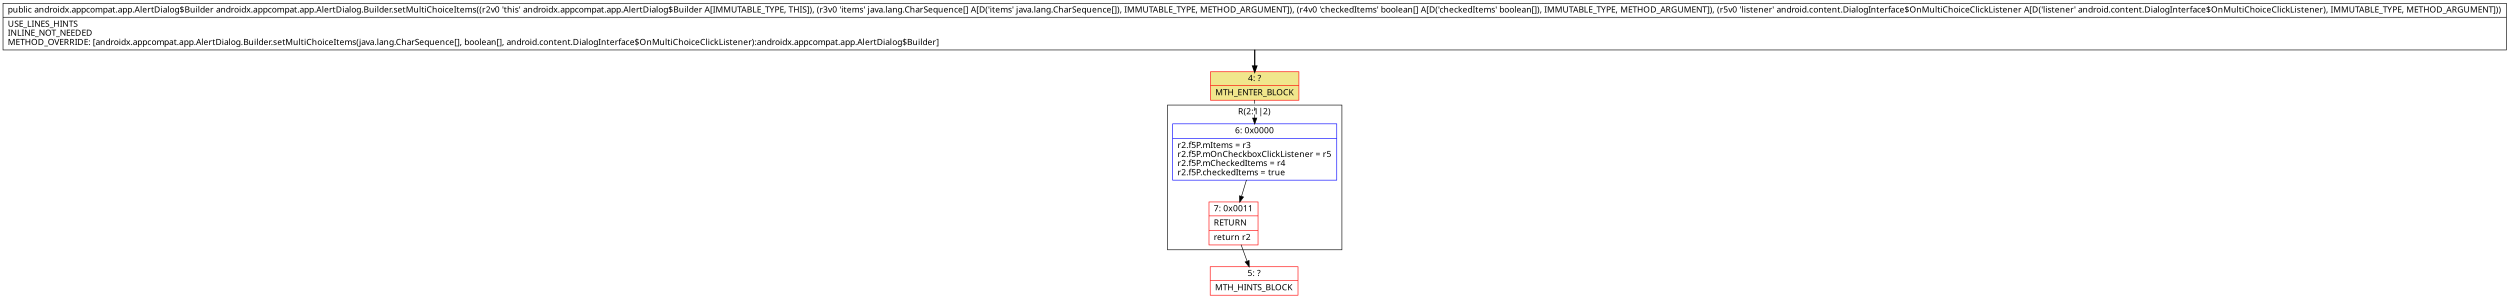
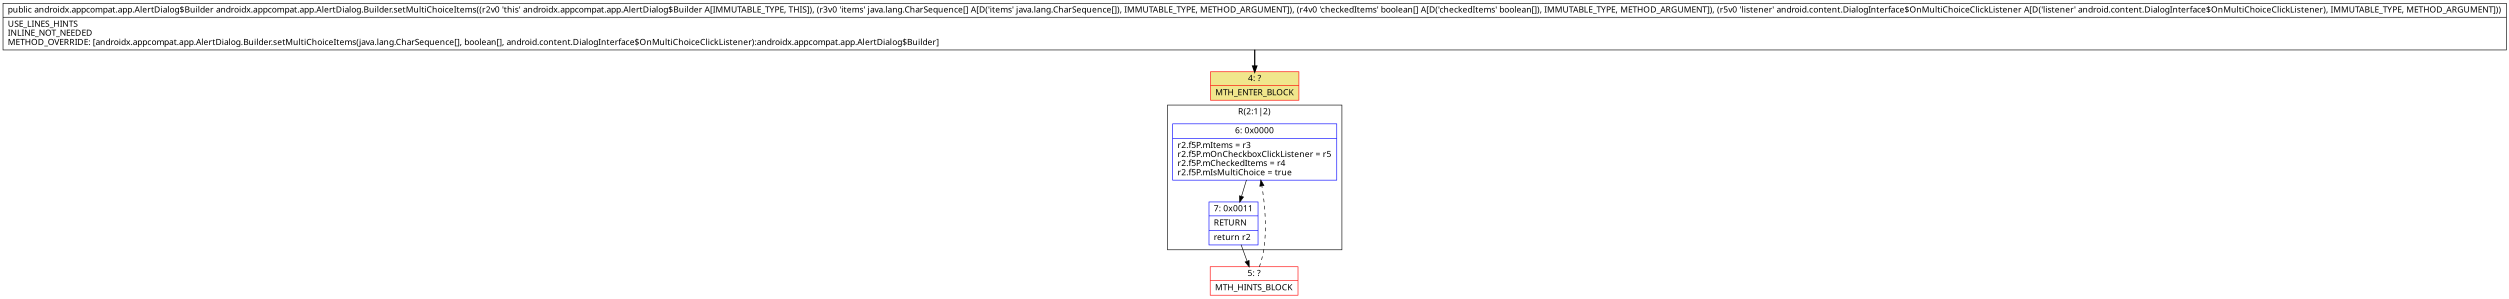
(1255, 109) -> (1265, 227)
(1231, 173) -> (1235, 173)
(1234, 223) -> (1234, 223)
